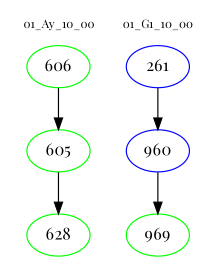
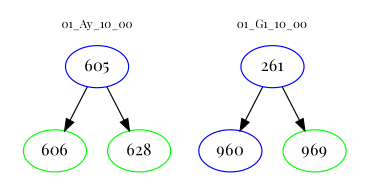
(58, 103) -> (79, 104)
(58, 151) -> (97, 67)
(158, 187) -> (291, 104)
